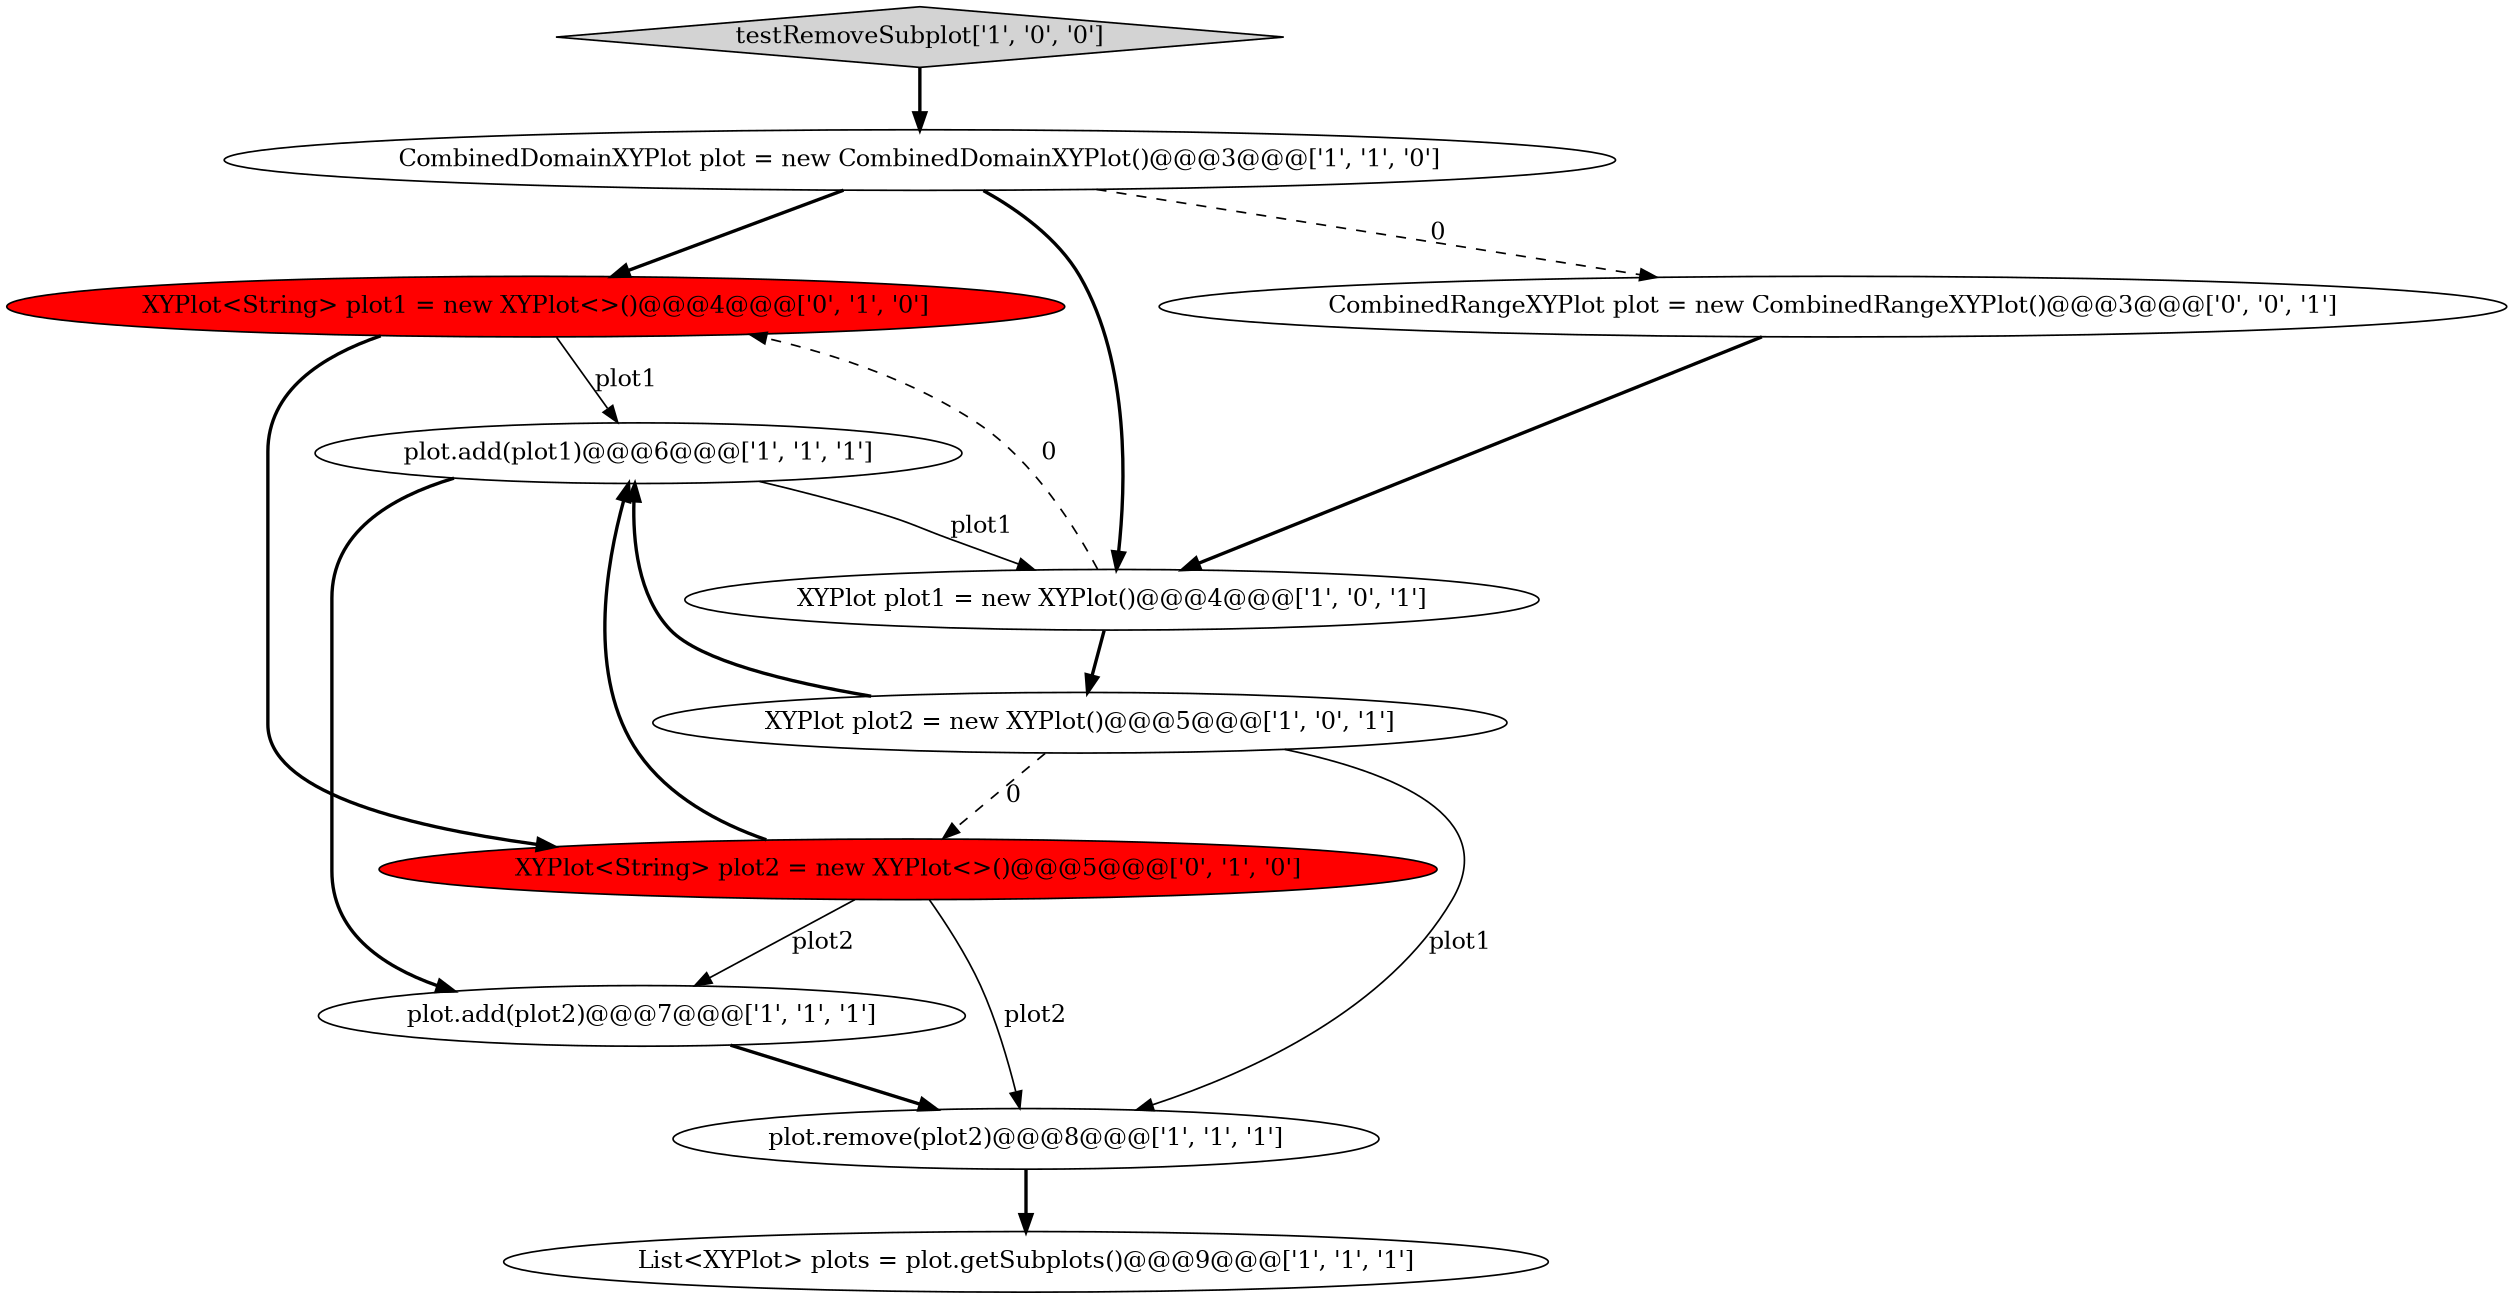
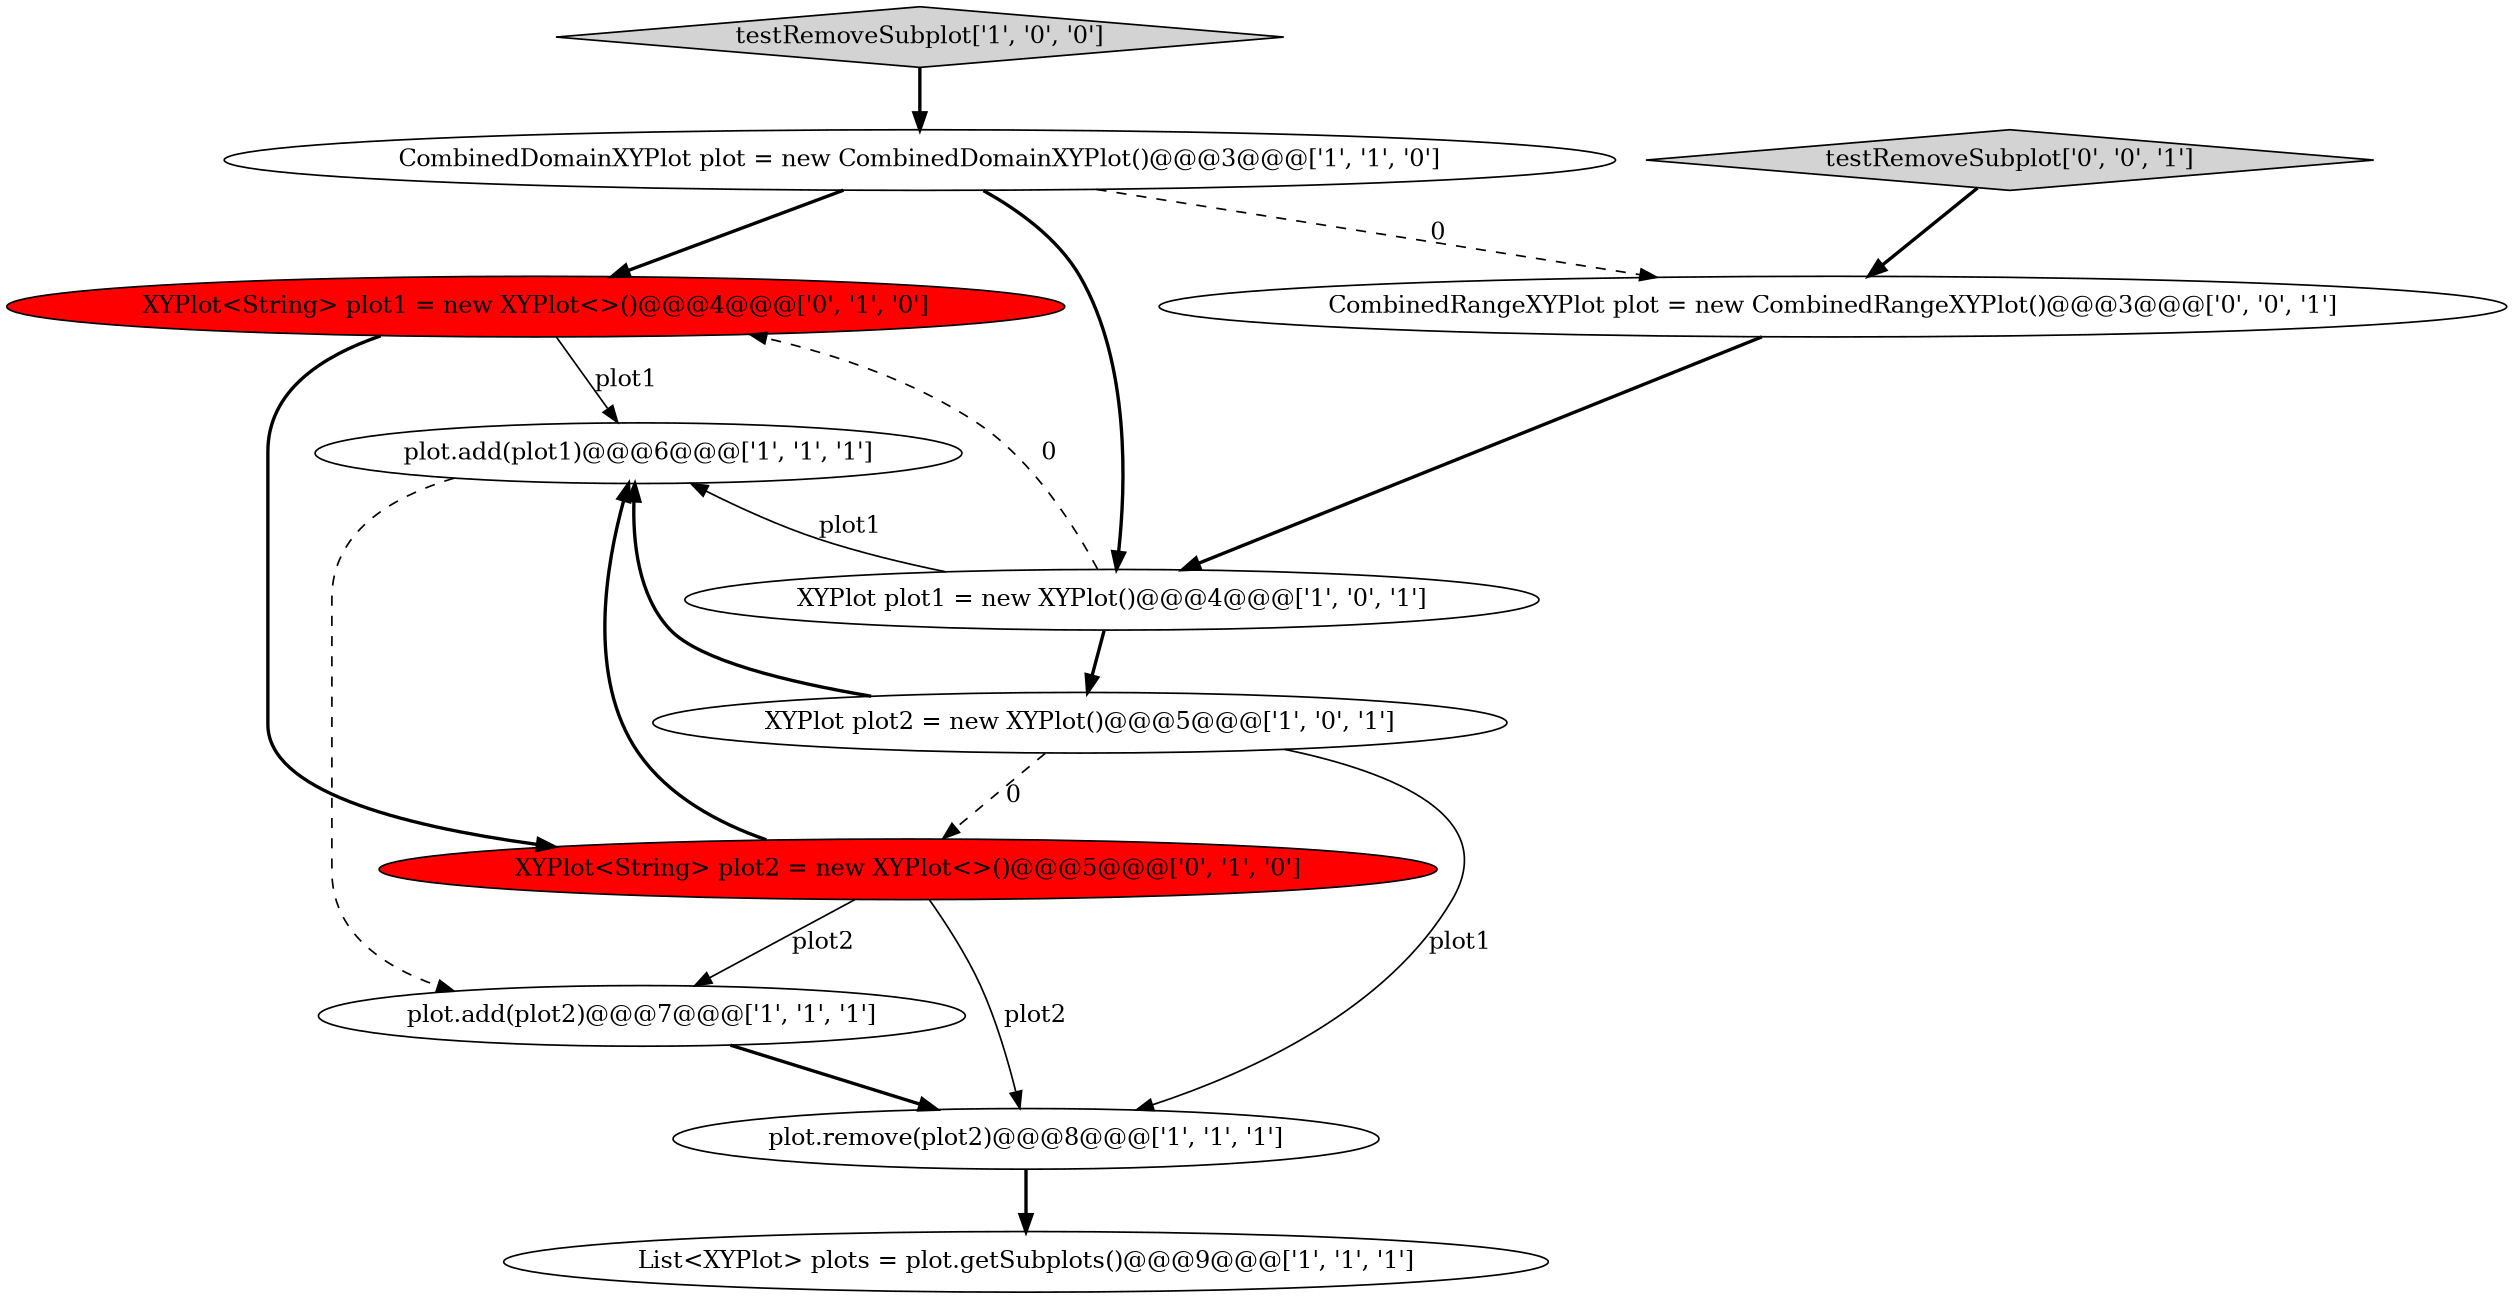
none -> (2010, 160)
(891, 517) -> (823, 540)
(332, 726) -> (332, 726)
